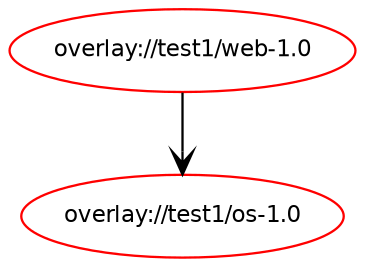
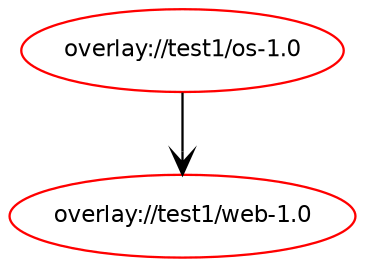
(183, 122) -> (183, 122)
